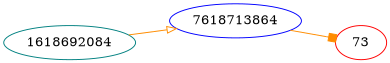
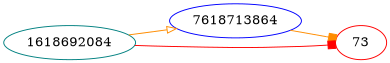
none -> (230, 47)
